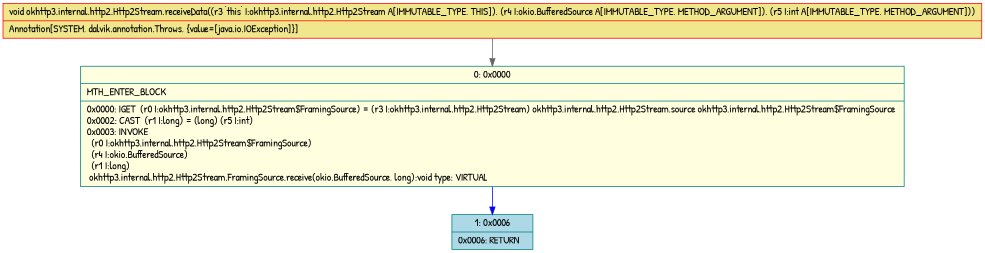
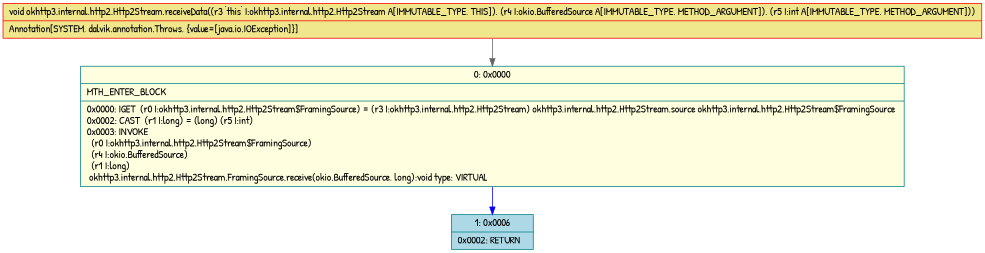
(492, 240) -> (492, 240)
